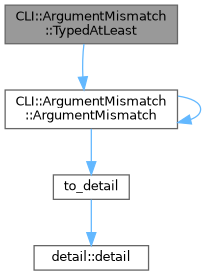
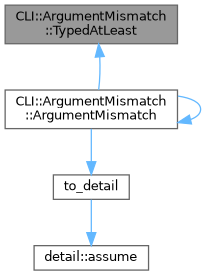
(83, 60) -> (100, 73)
(91, 258) -> (91, 258)
